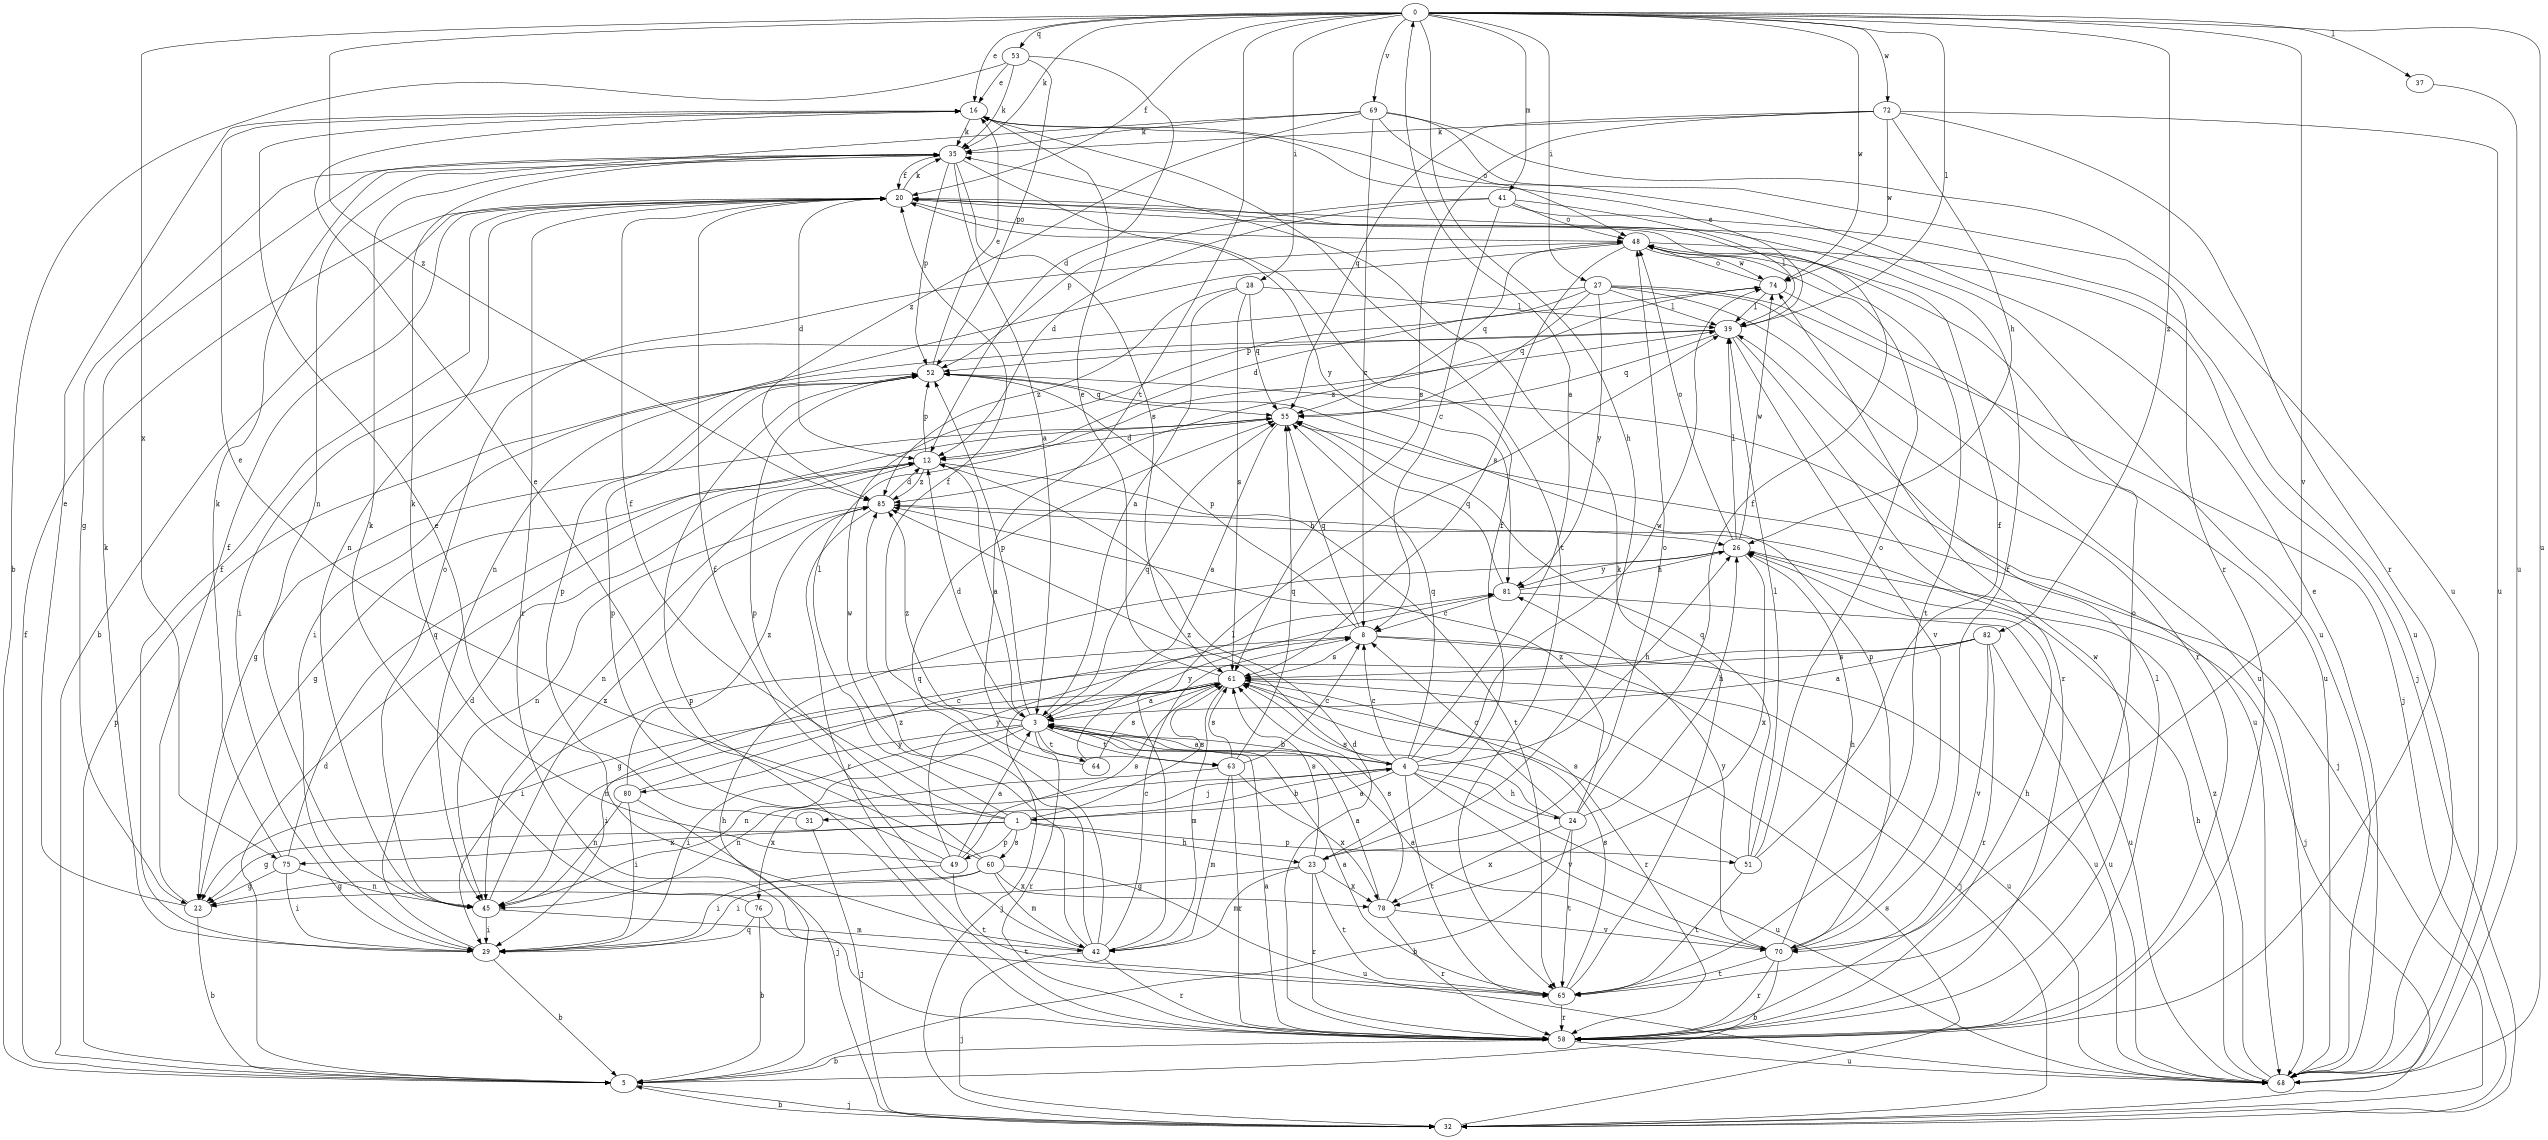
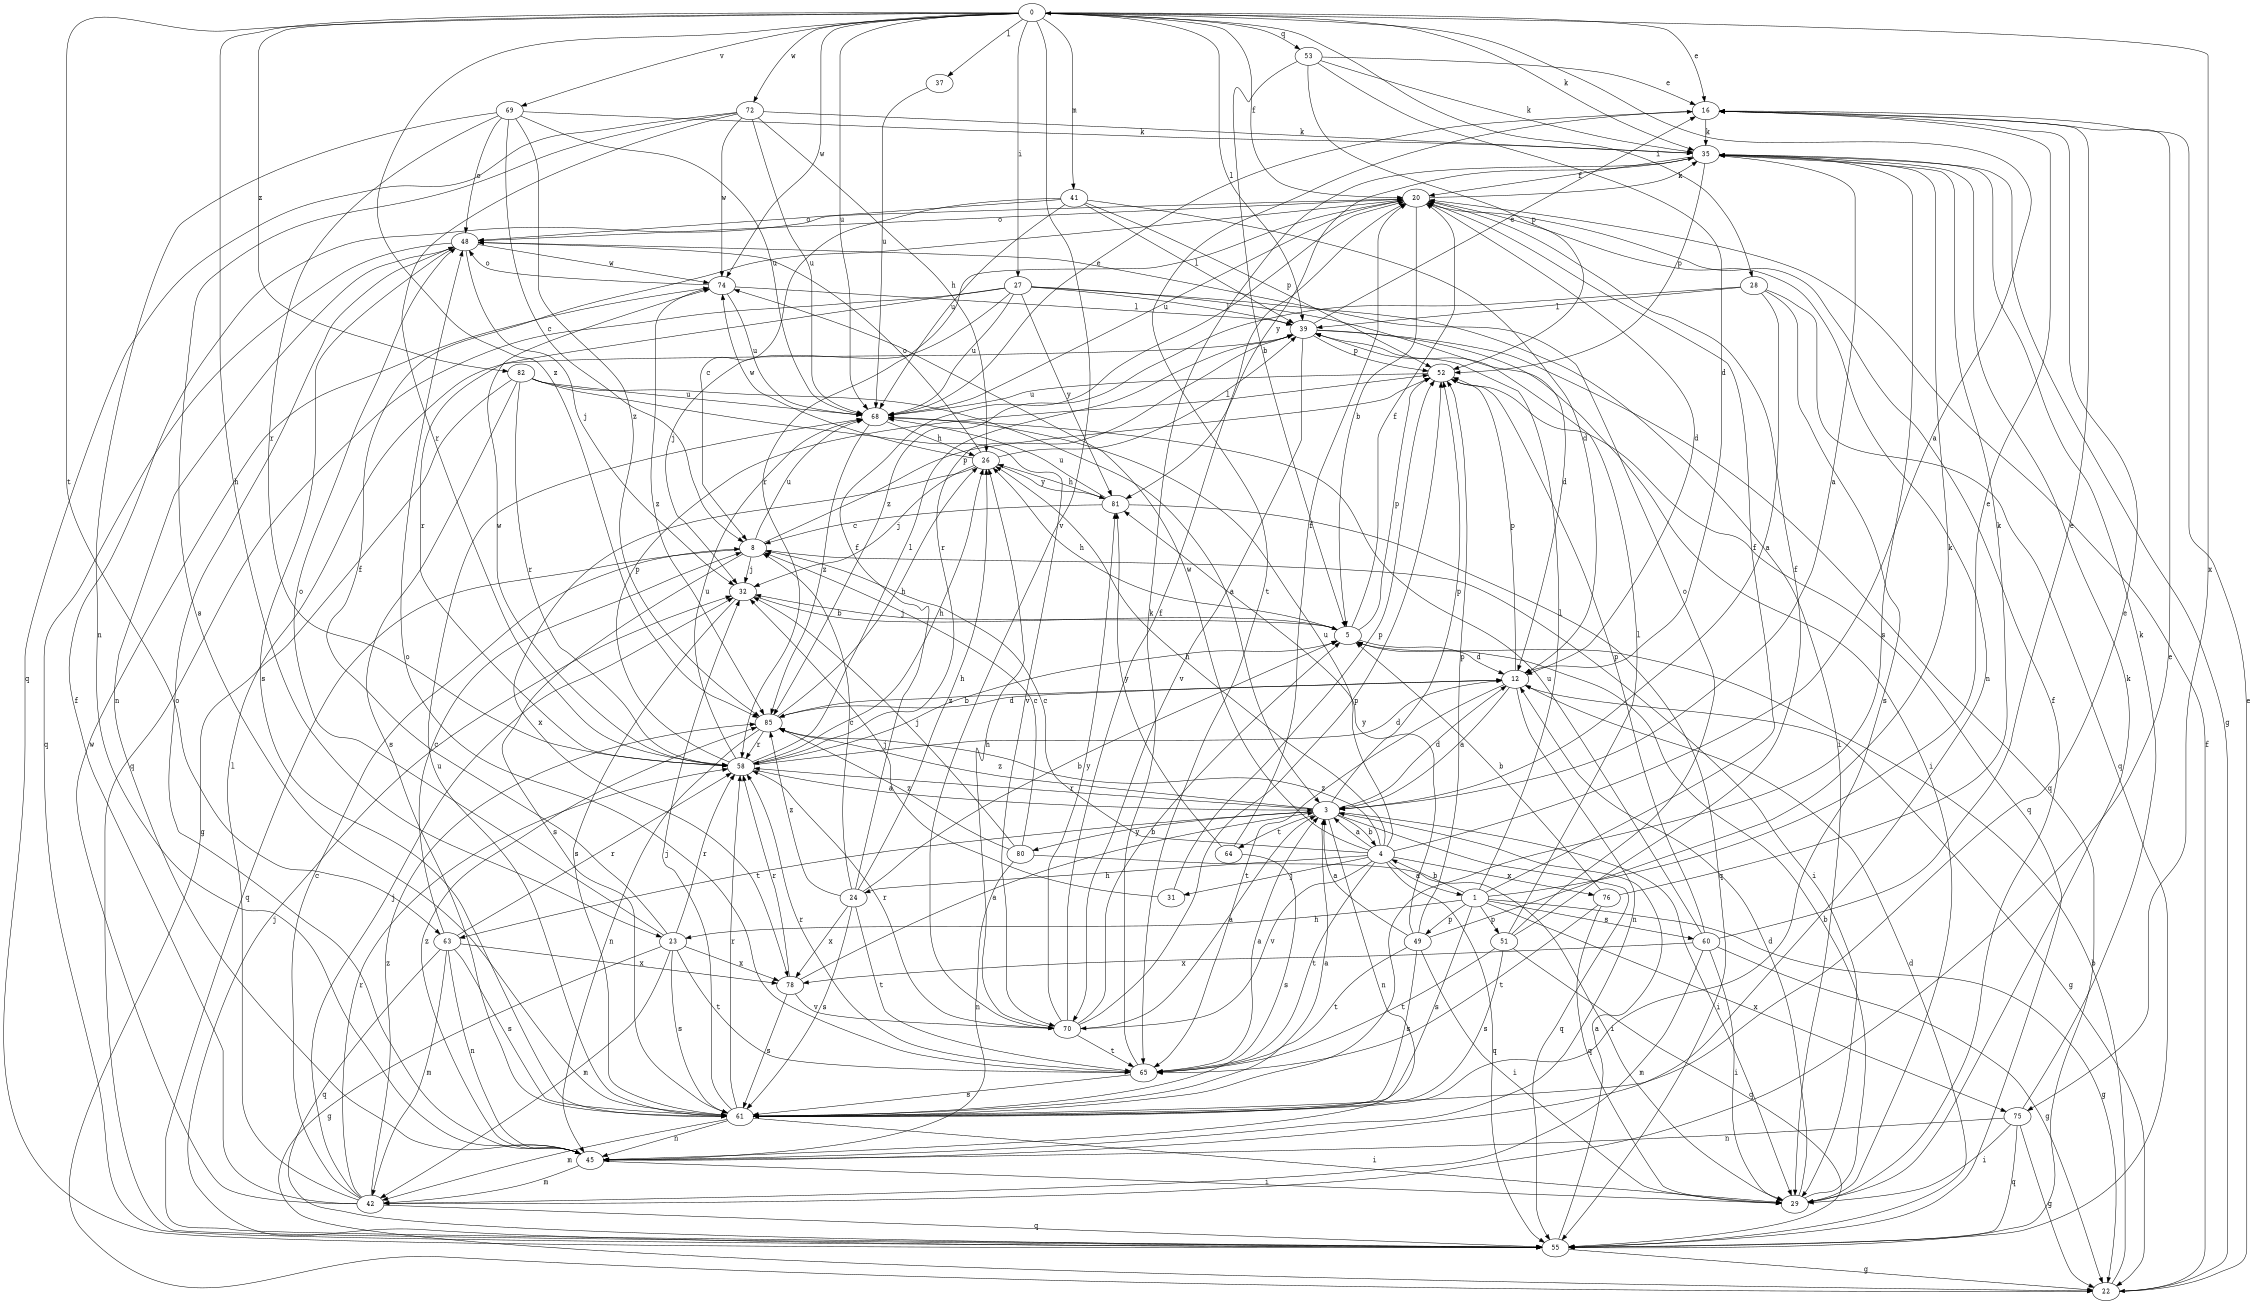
(988, 247) -> none
(1925, 608) -> none
(1008, 635) -> (1147, 590)
